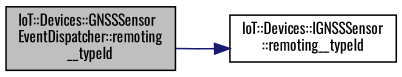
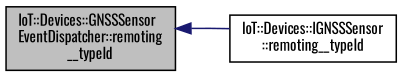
(195, 49) -> (211, 28)
